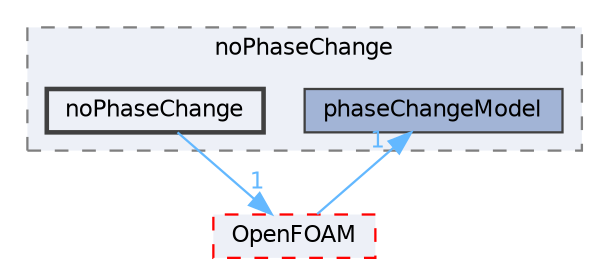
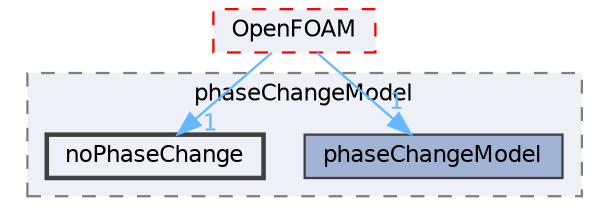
(305, 49) -> (305, 95)
(216, 166) -> (232, 87)
